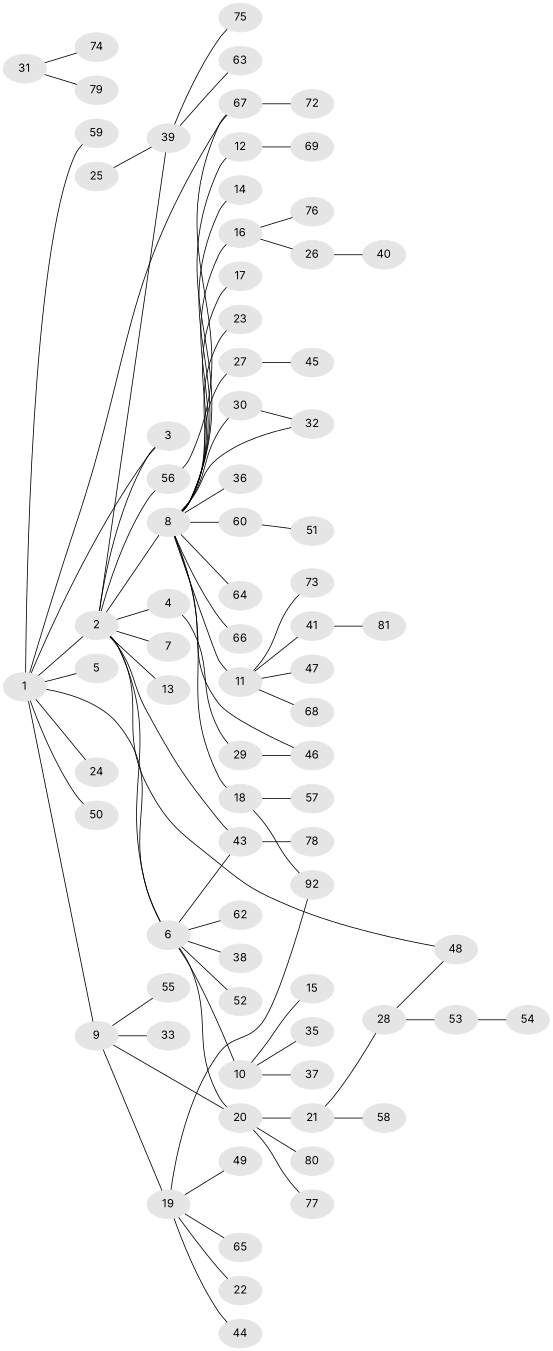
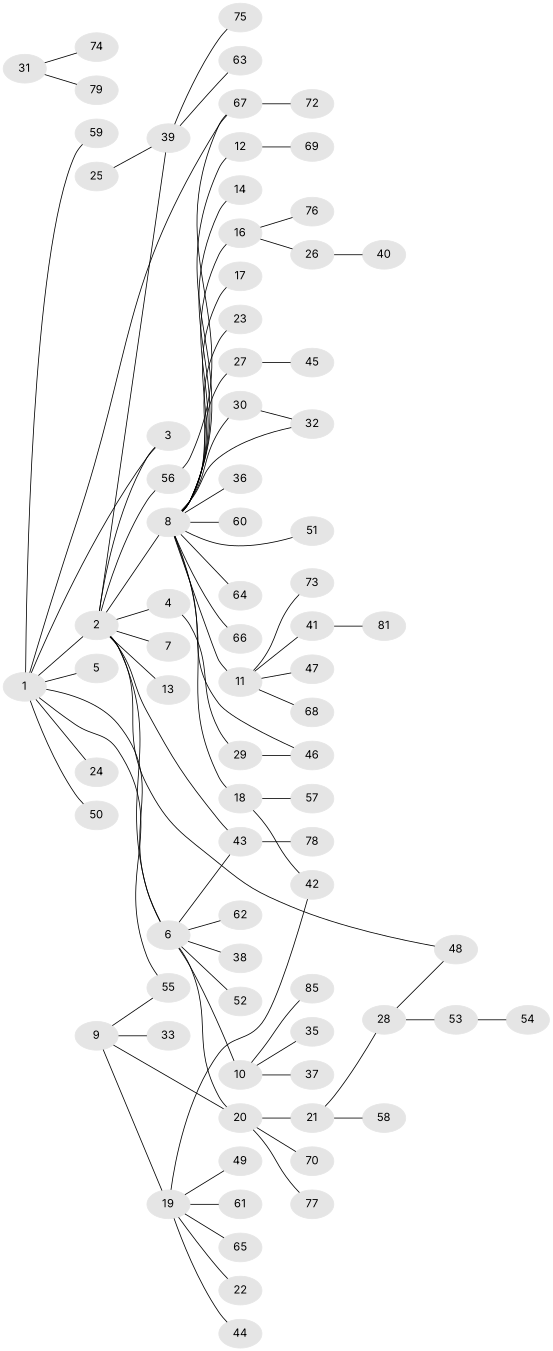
(276, 527) -> (238, 546)
(61, 861) -> (131, 775)
(312, 885) -> (312, 885)
(312, 989) -> (312, 989)
(312, 1161) -> (312, 1161)
none -> (240, 1204)
